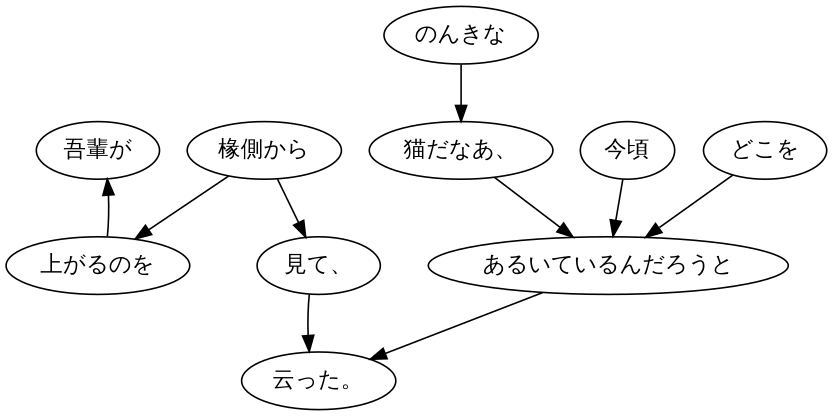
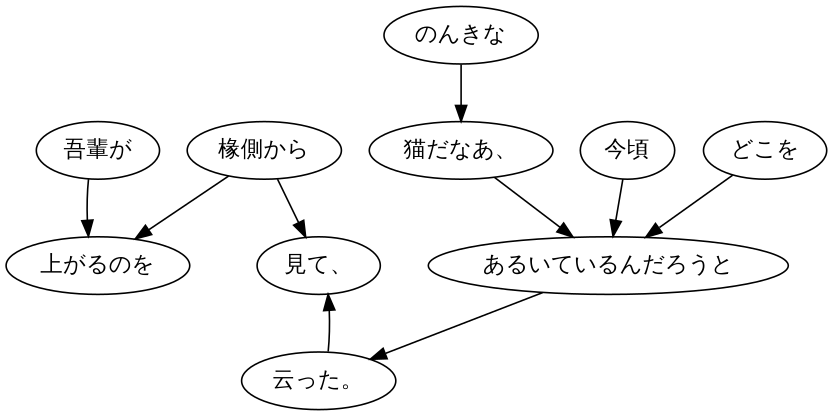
(109, 216) -> (87, 200)
(308, 315) -> (329, 331)
